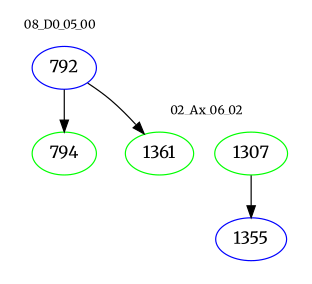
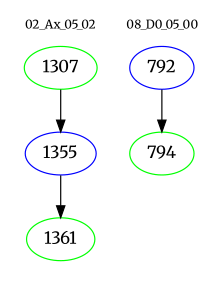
(207, 111) -> (61, 26)
(124, 112) -> (61, 191)
